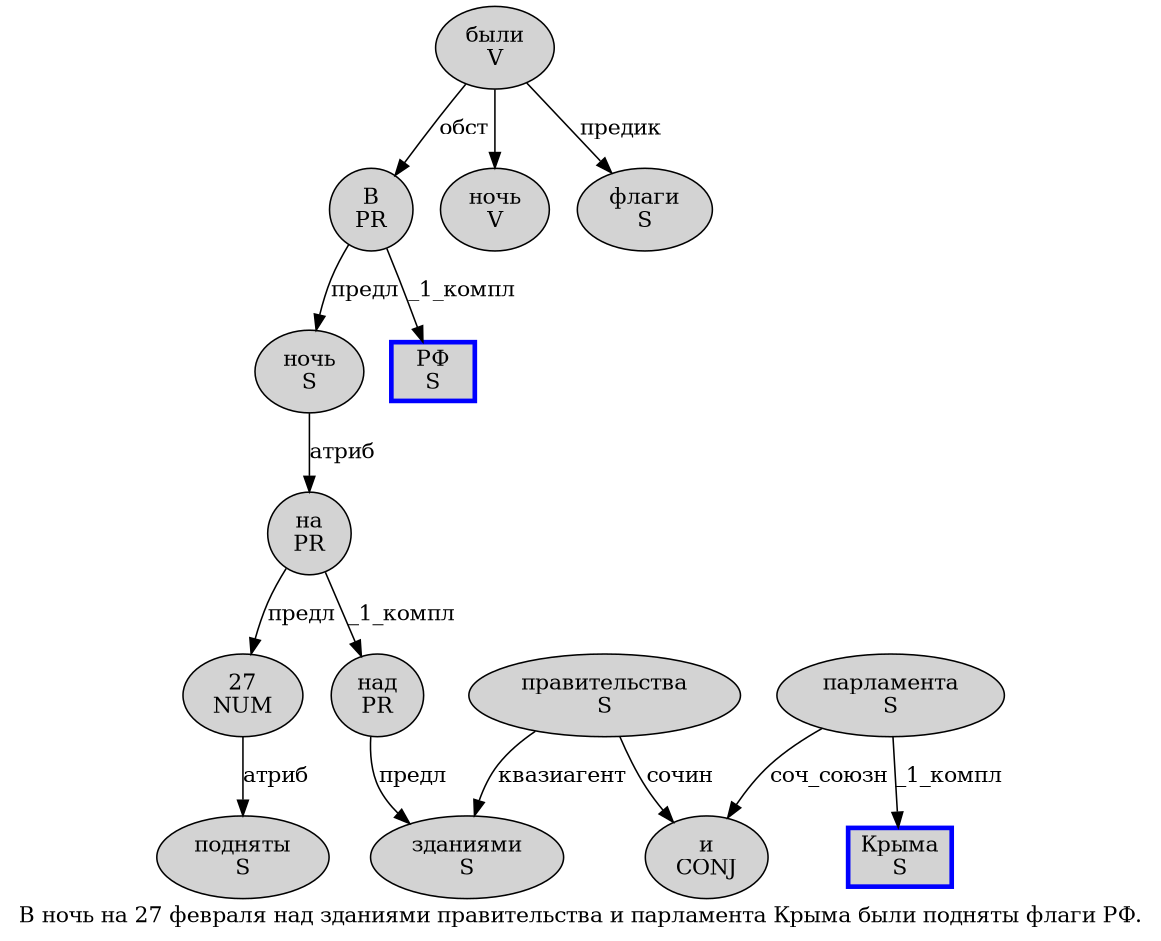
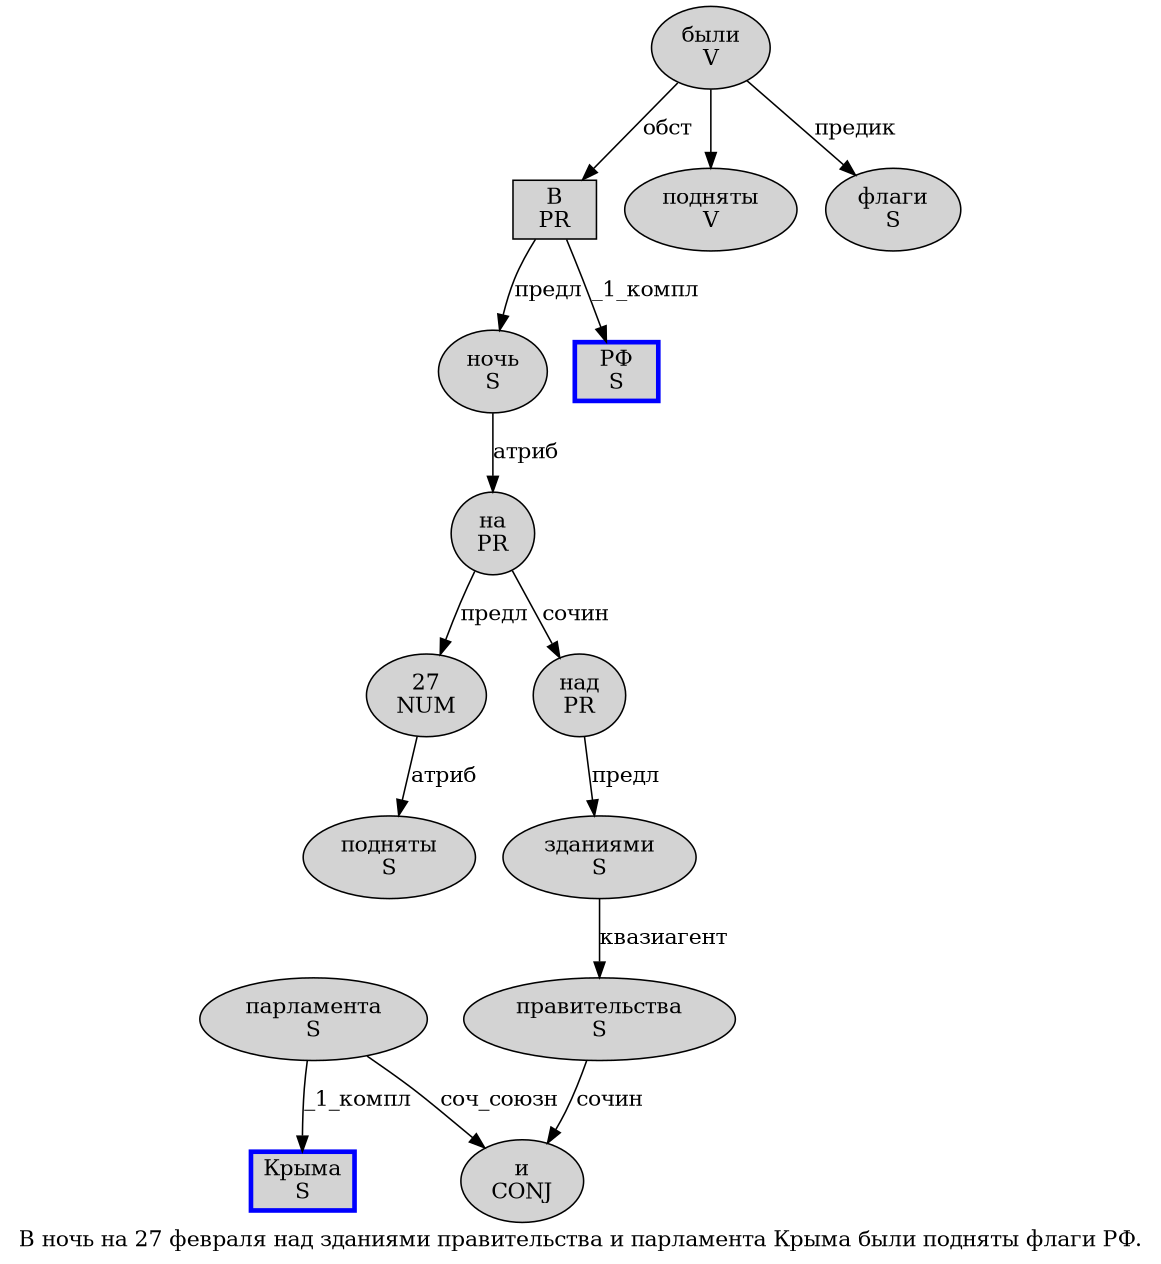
(371, 210) -> (555, 210)
(495, 210) -> (711, 210)
(402, 614) -> (576, 614)
(501, 761) -> (600, 930)
